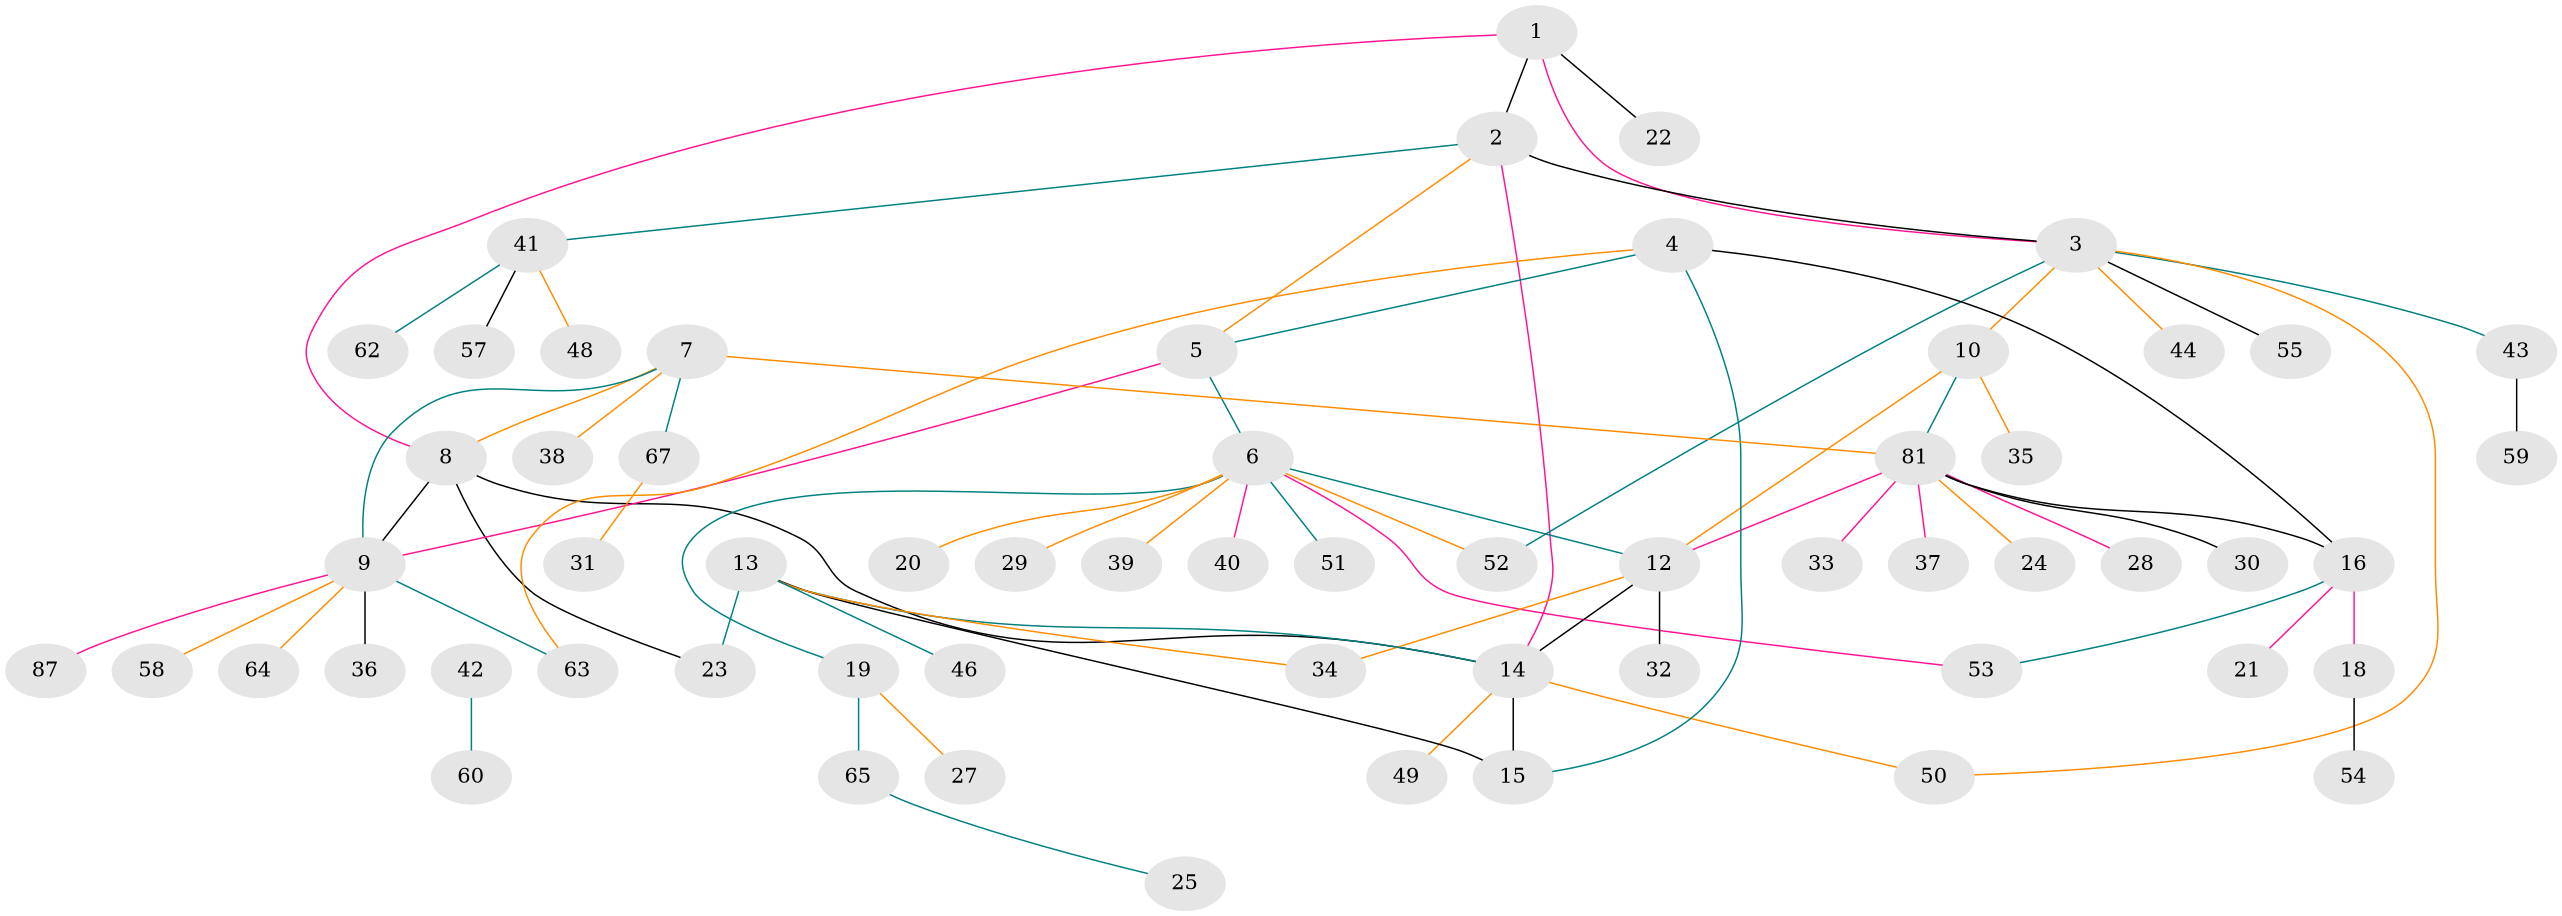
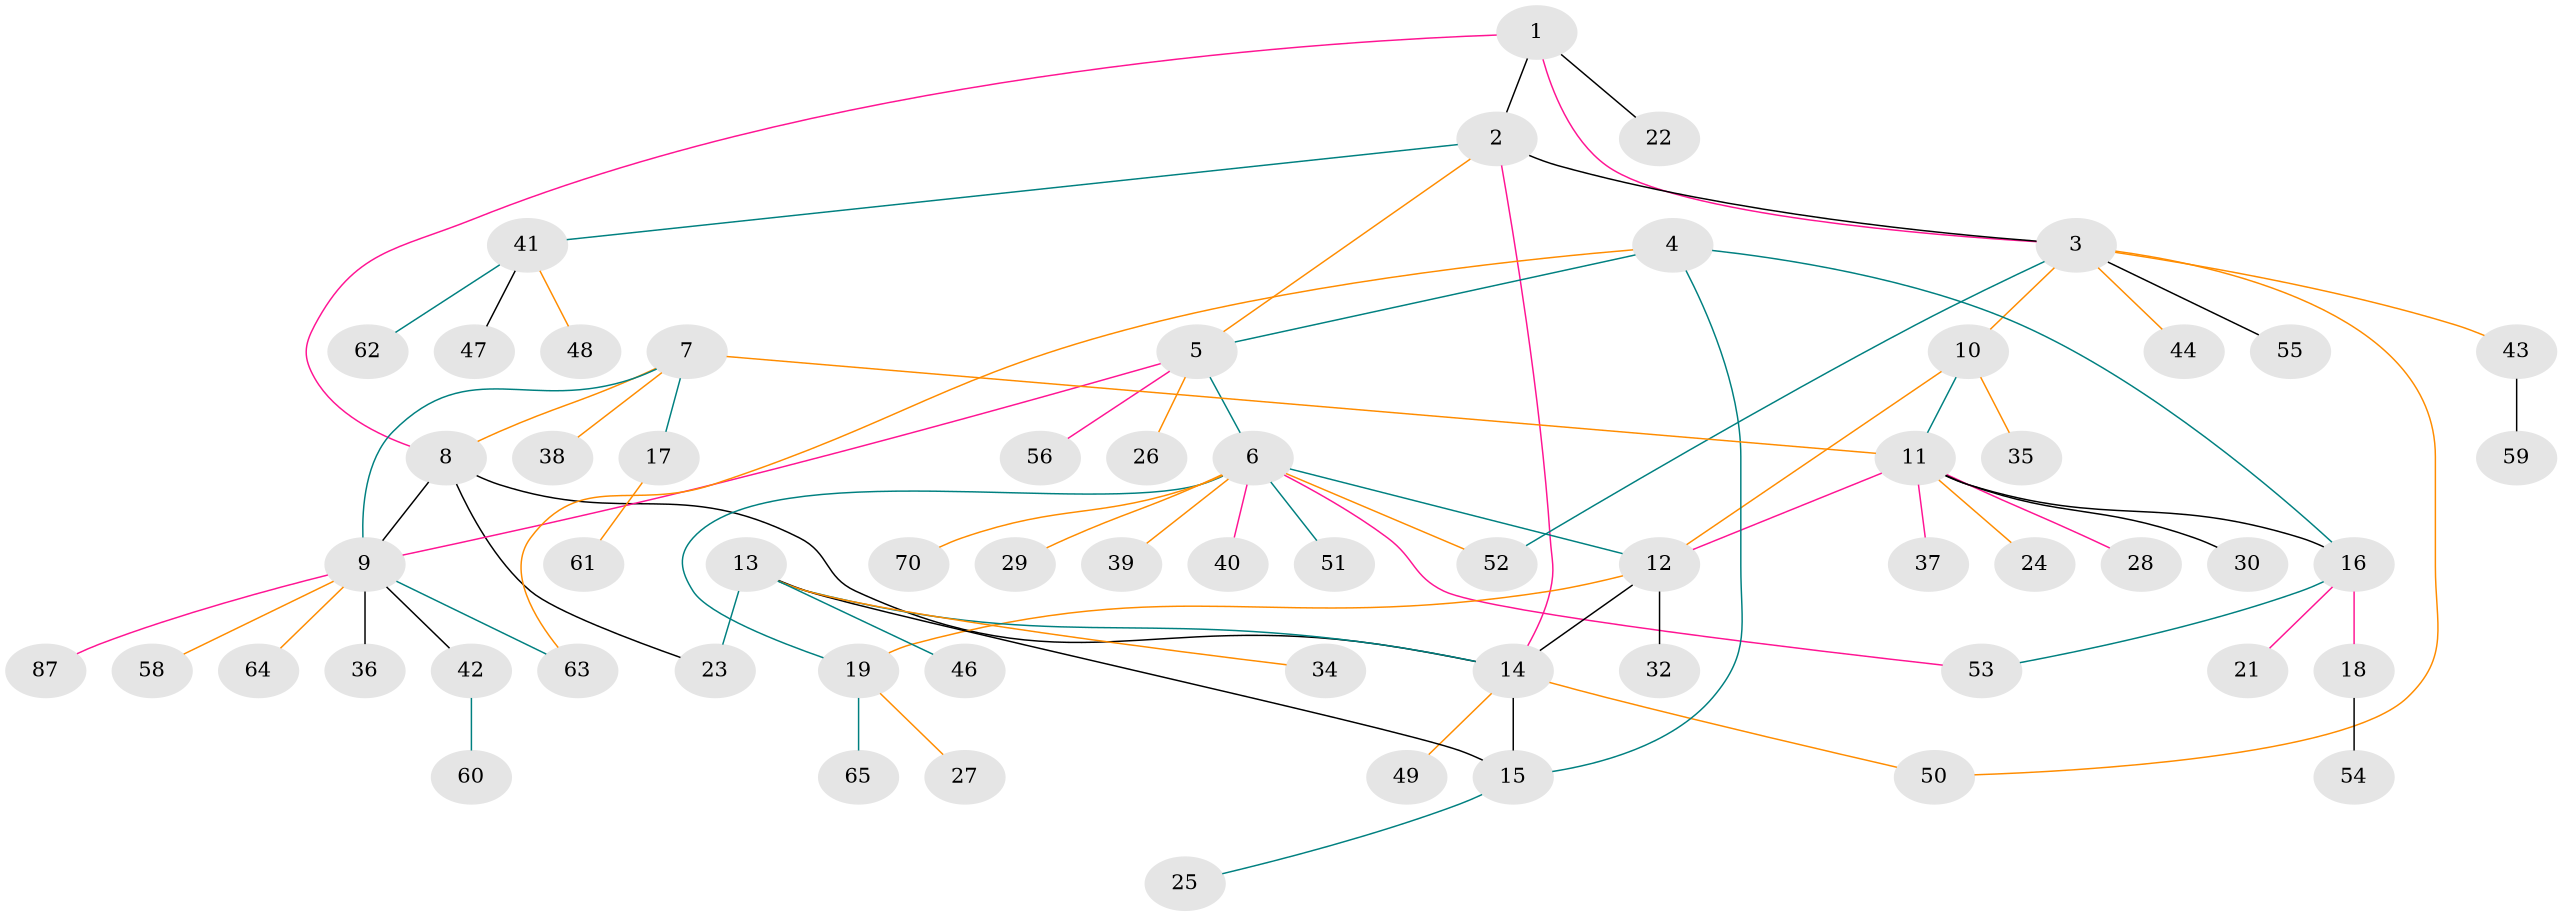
(2302, 286) -> (2302, 286)
(2049, 339) -> (2049, 339)
(474, 352) -> (474, 352)
(659, 458) -> (659, 458)
none -> (1040, 458)
none -> (1147, 458)
(1915, 458) -> (1915, 458)
(584, 565) -> (584, 565)
(909, 565) -> (909, 565)
(1822, 565) -> none
none -> (418, 618)
(1492, 618) -> (1255, 607)
(1017, 839) -> (1354, 839)
